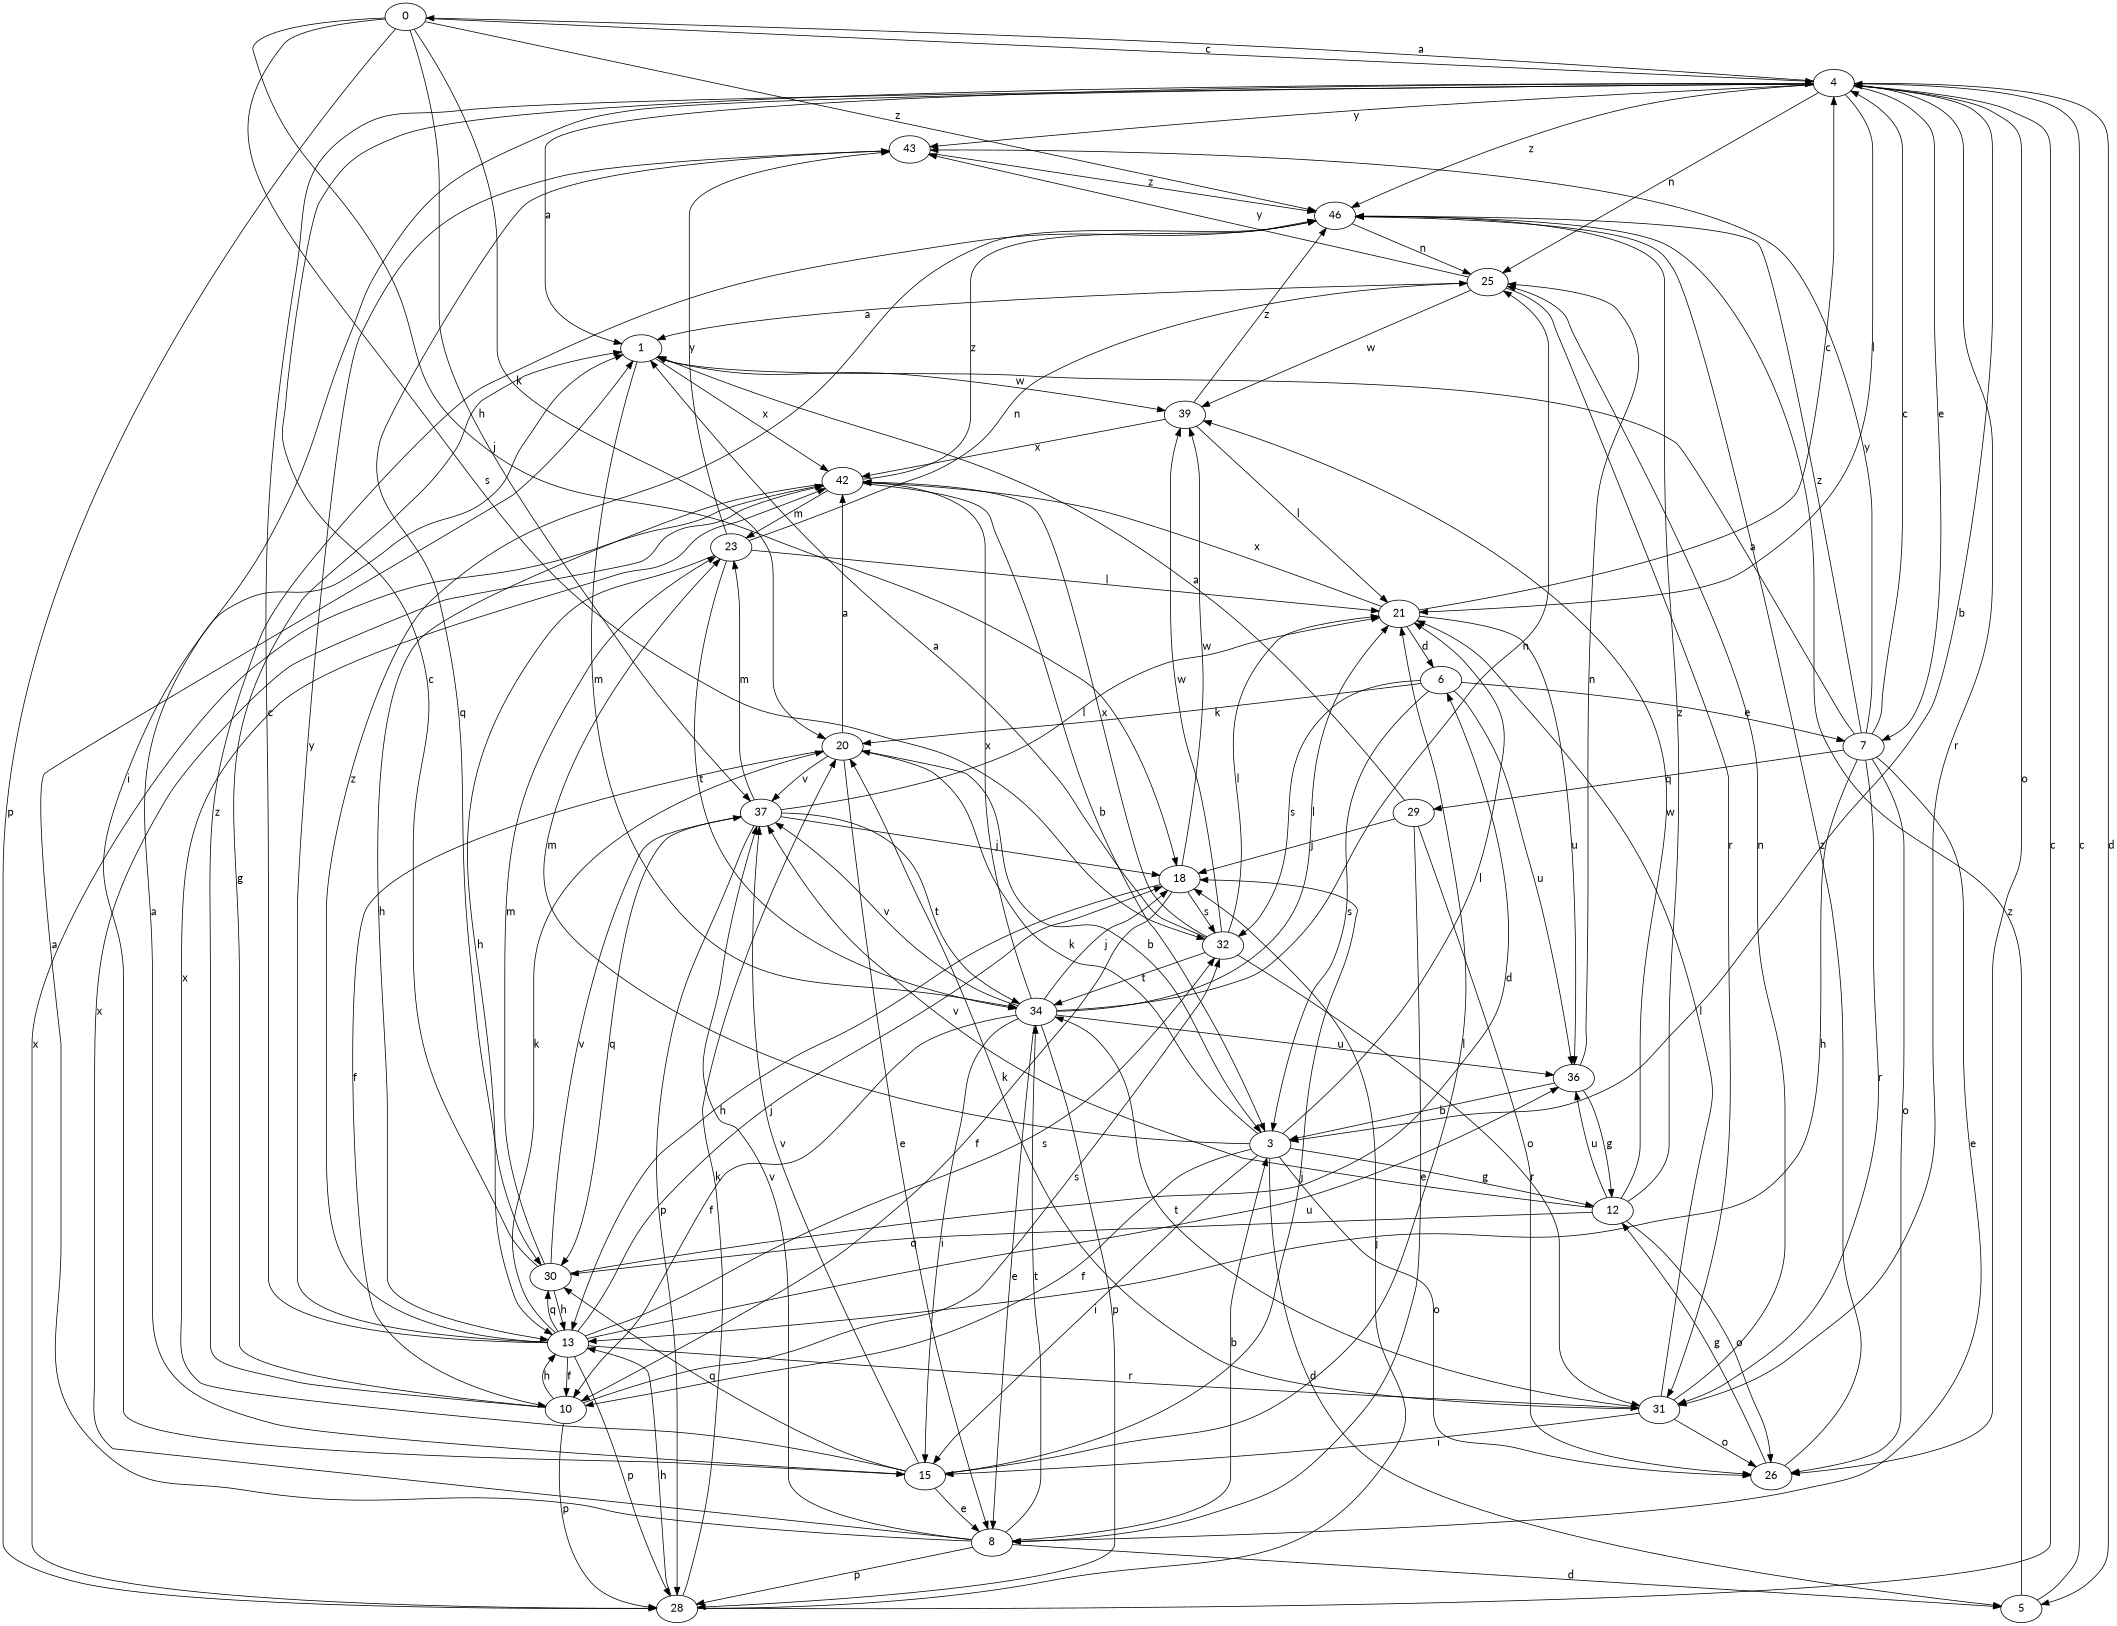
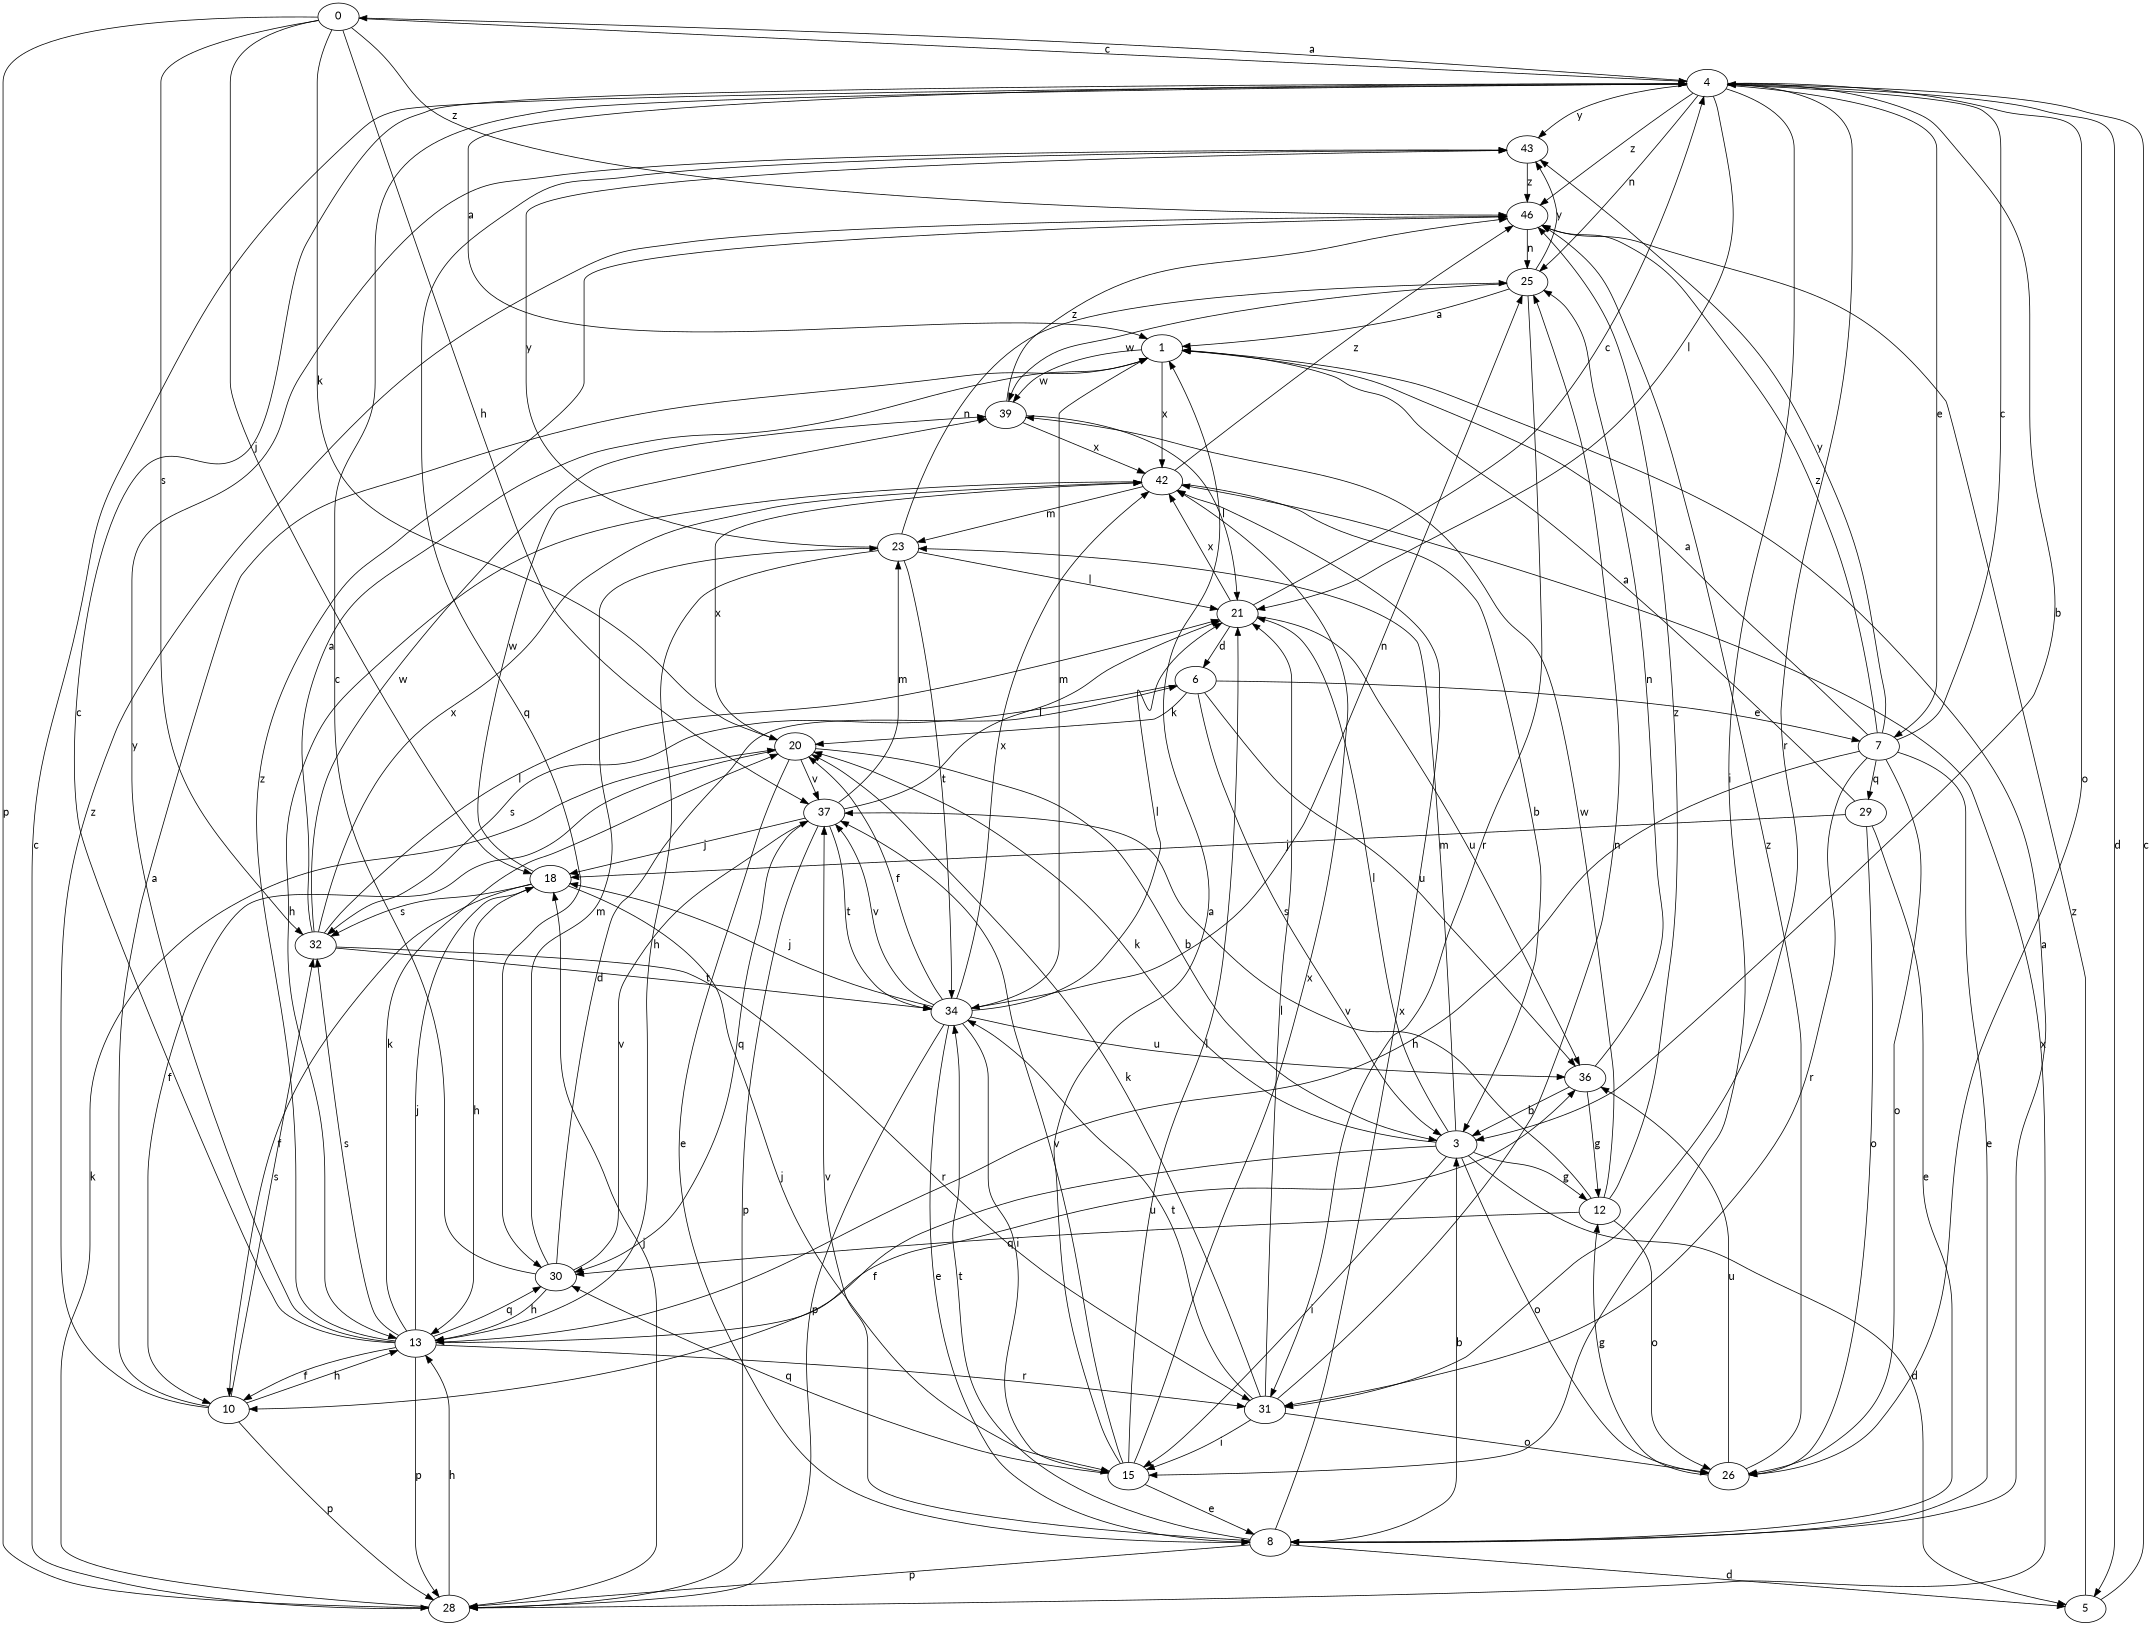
(845, 614) -> (718, 614)
(240, 879) -> (154, 879)
(1589, 1150) -> (1729, 1252)
(748, 1164) -> (890, 874)
(1287, 1241) -> (793, 1211)
